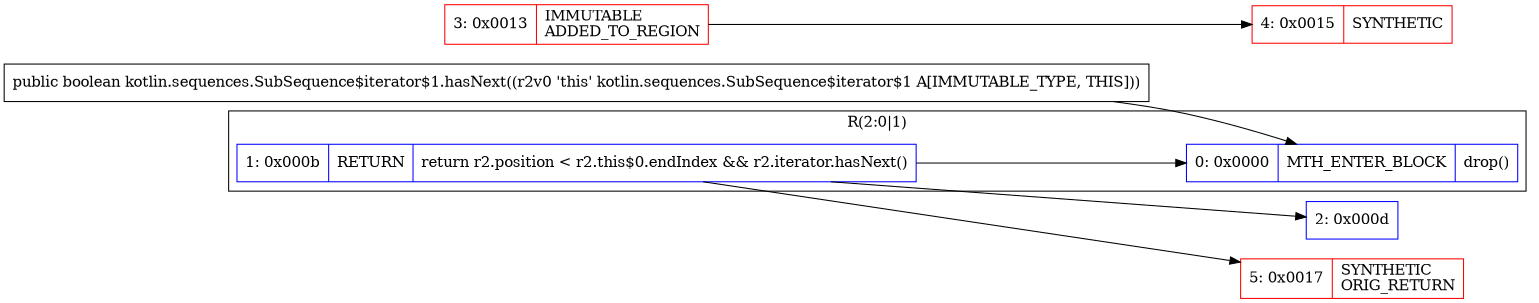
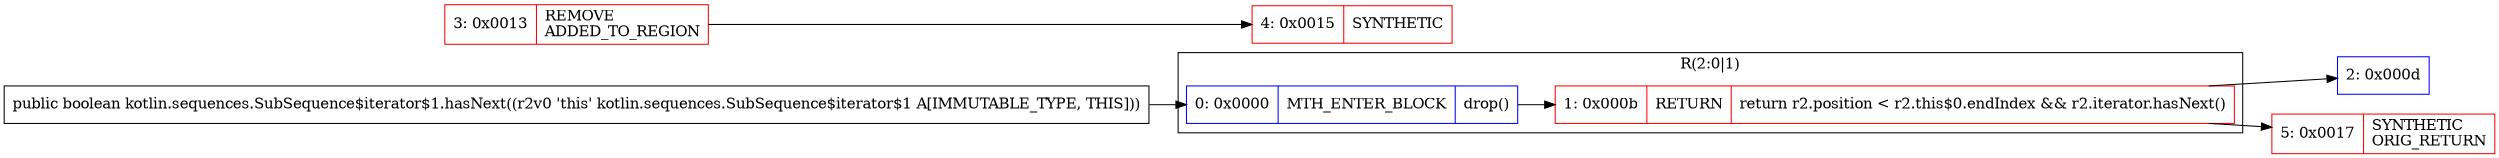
(594, 16) -> (580, 16)
(577, 163) -> (1895, 105)
(1046, 163) -> (1531, 105)
